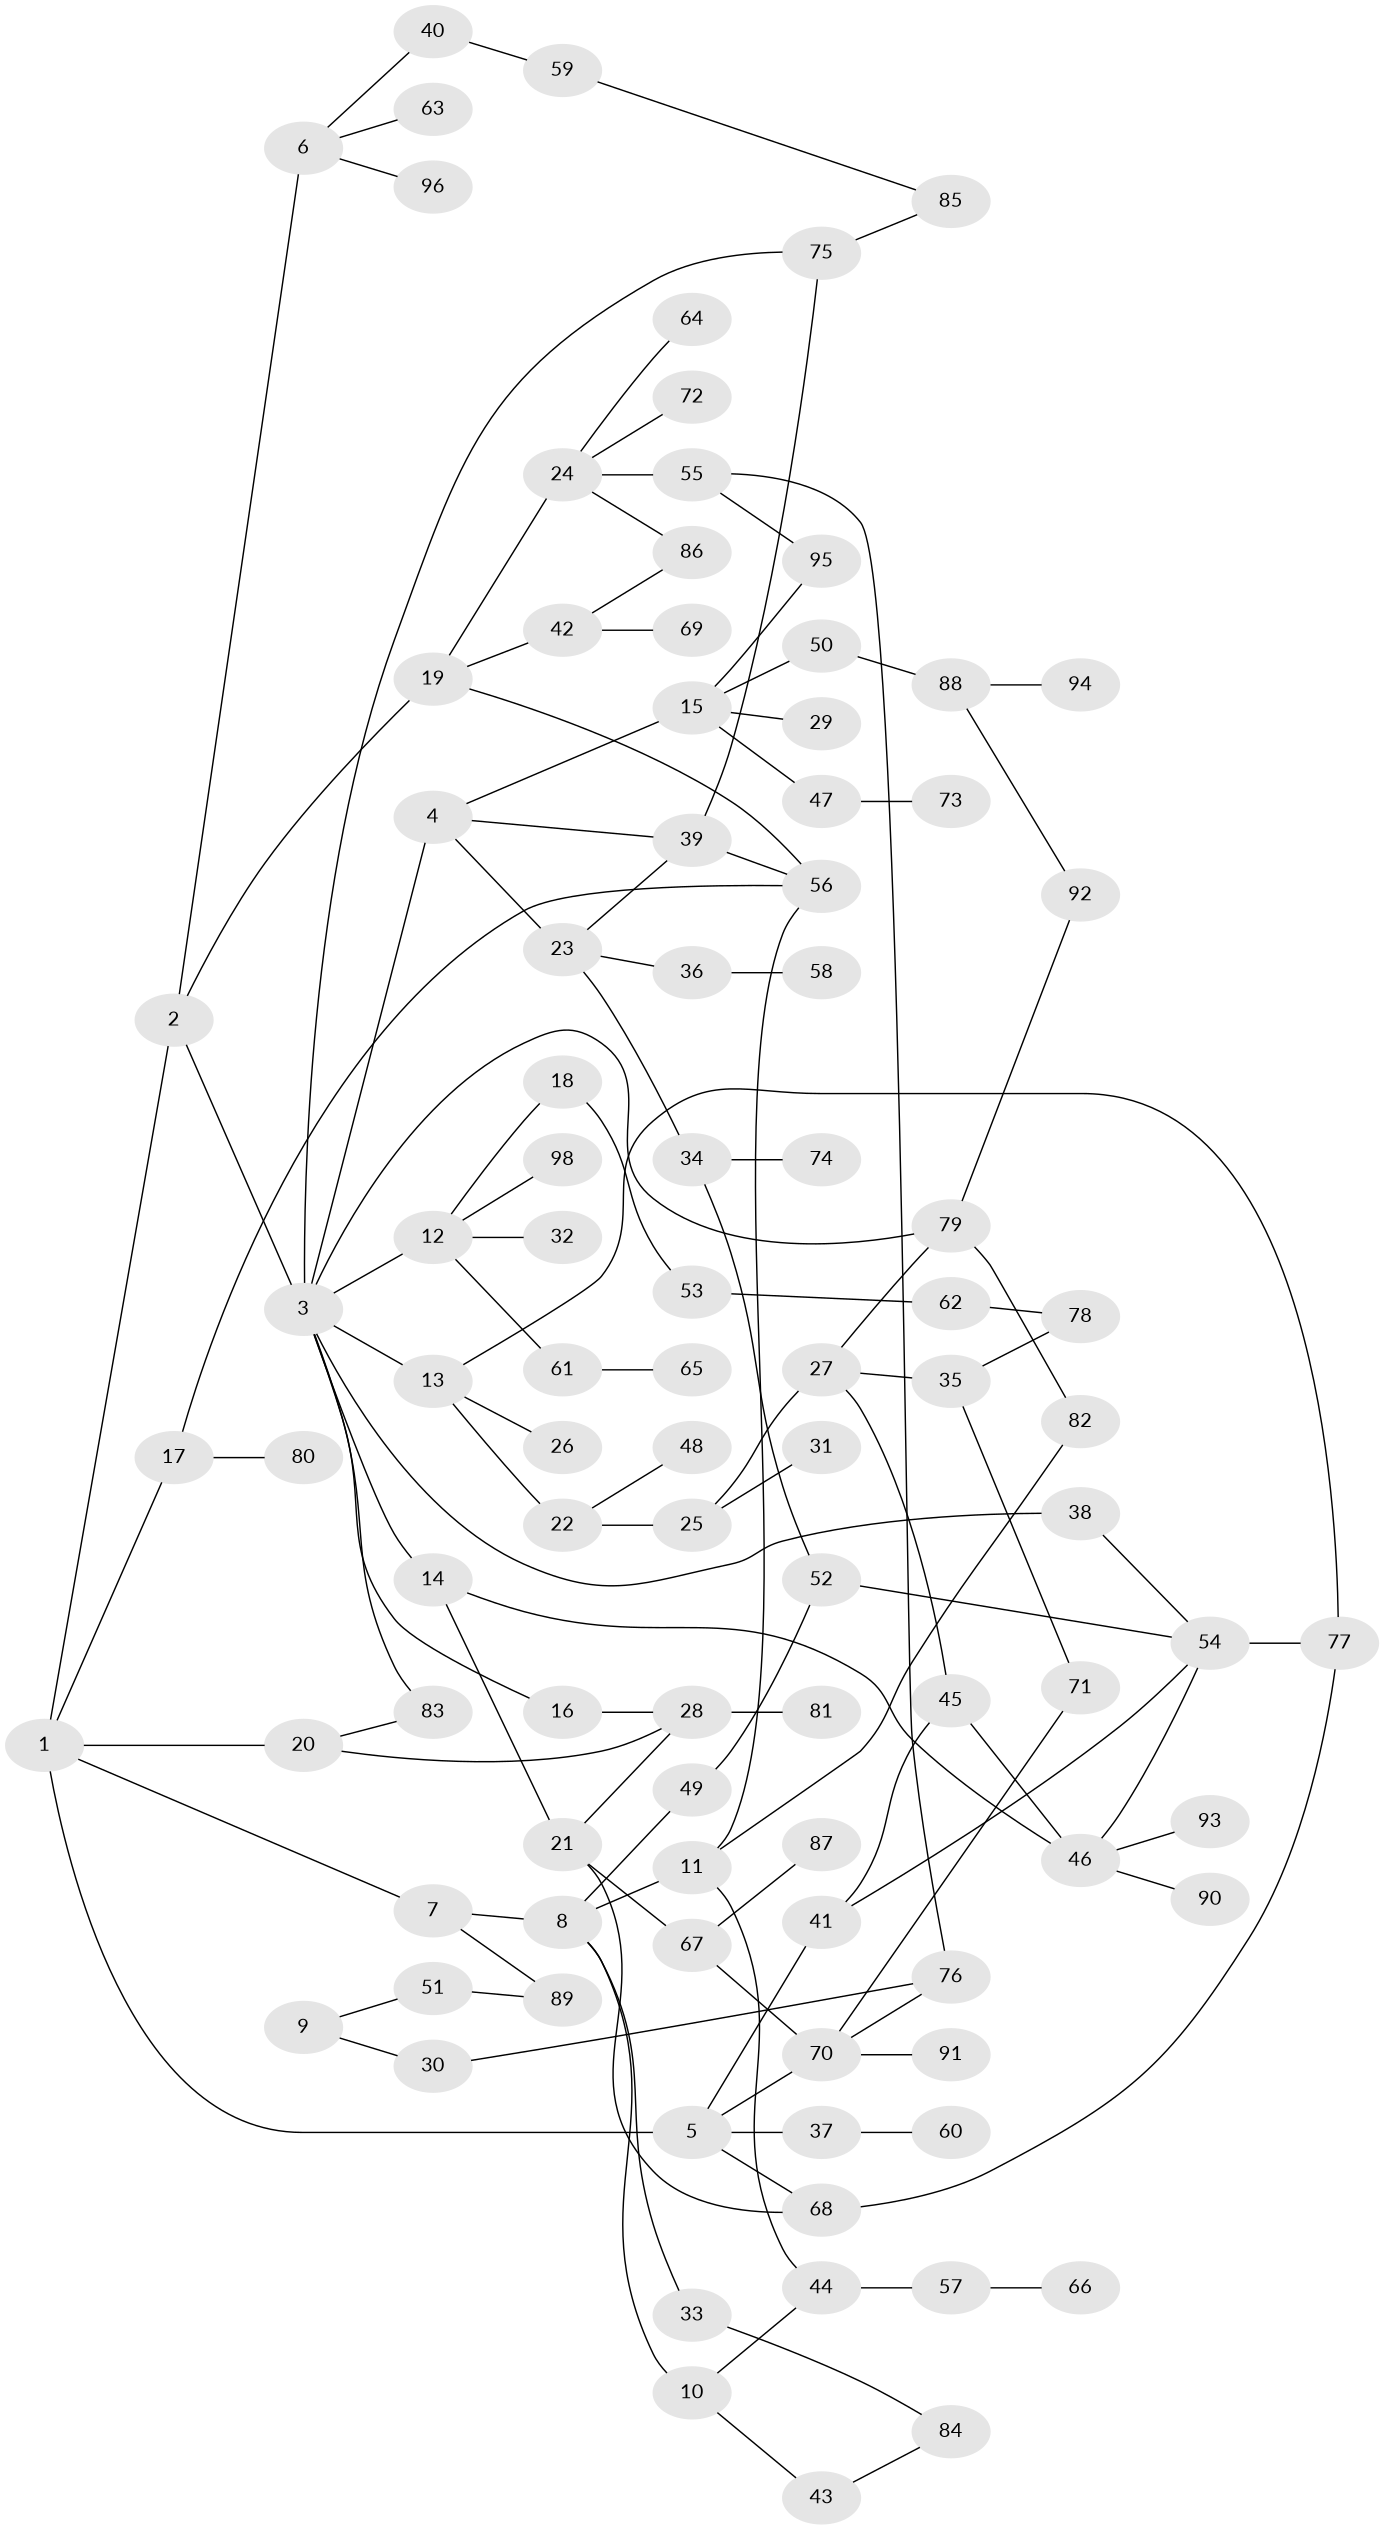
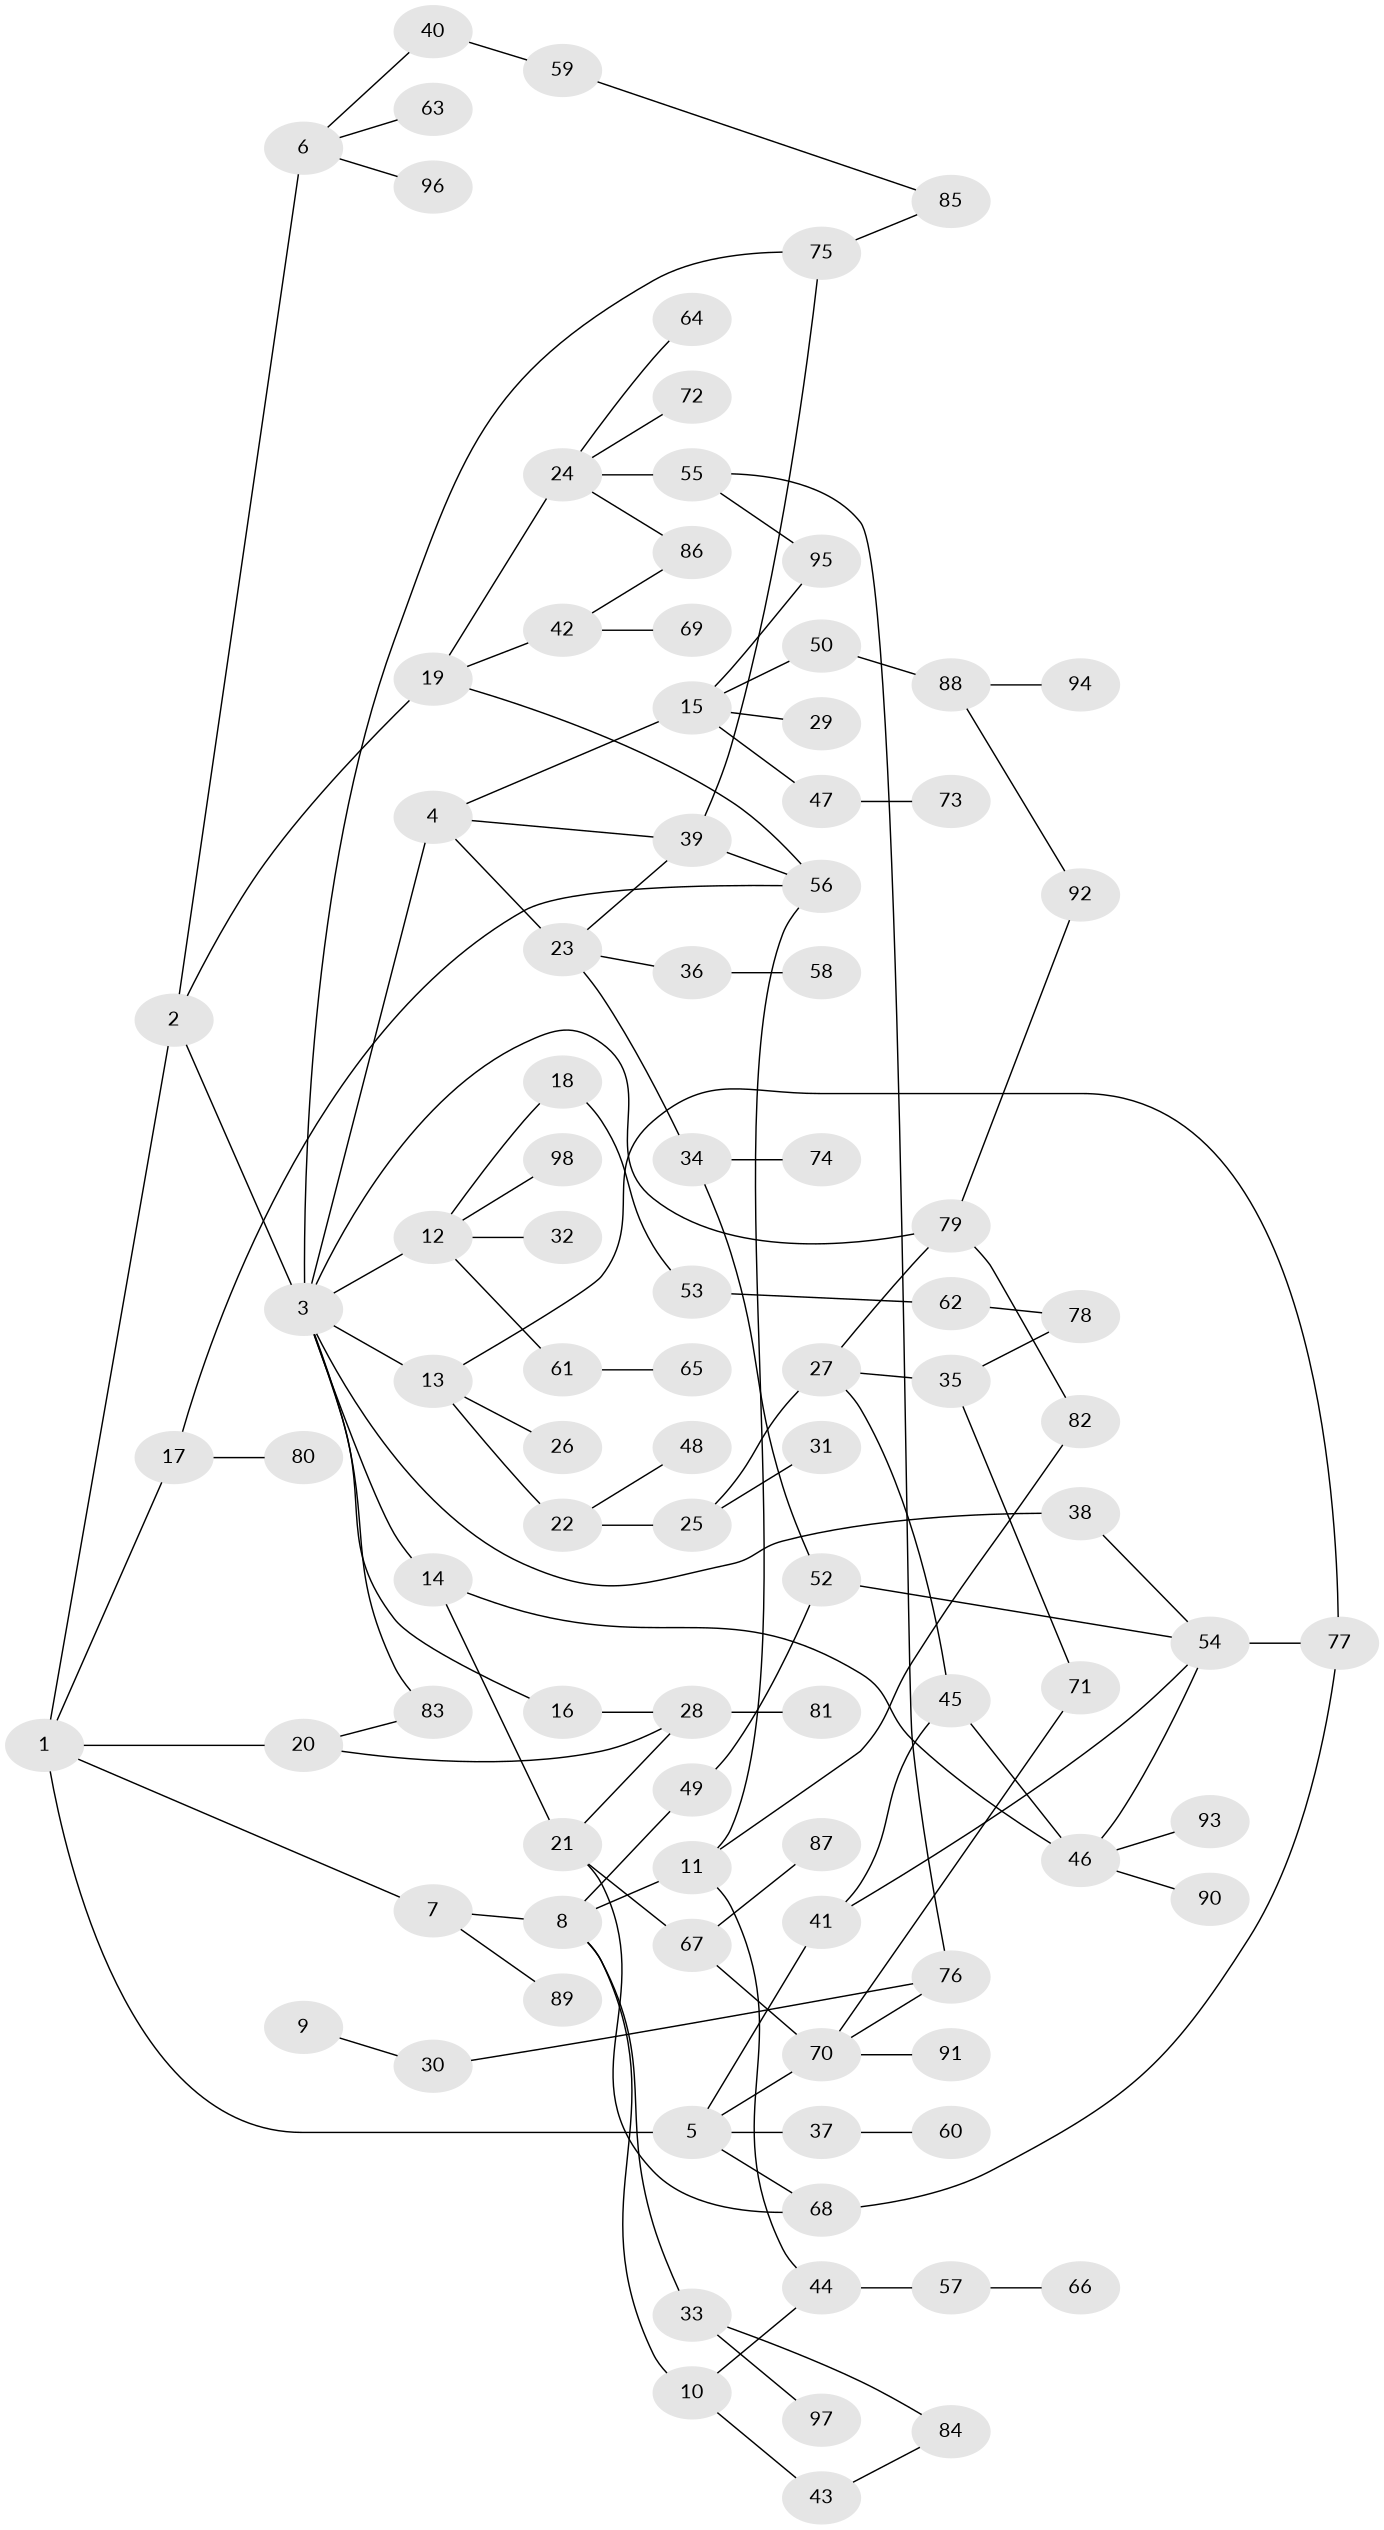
(433, 1989) -> none
none -> (822, 2420)
